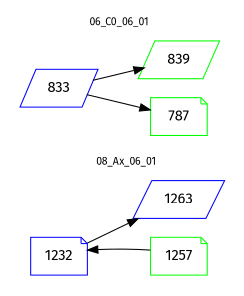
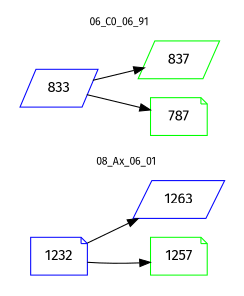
(120, 23) -> (120, 23)
(179, 60) -> (179, 60)
(124, 249) -> (113, 263)
